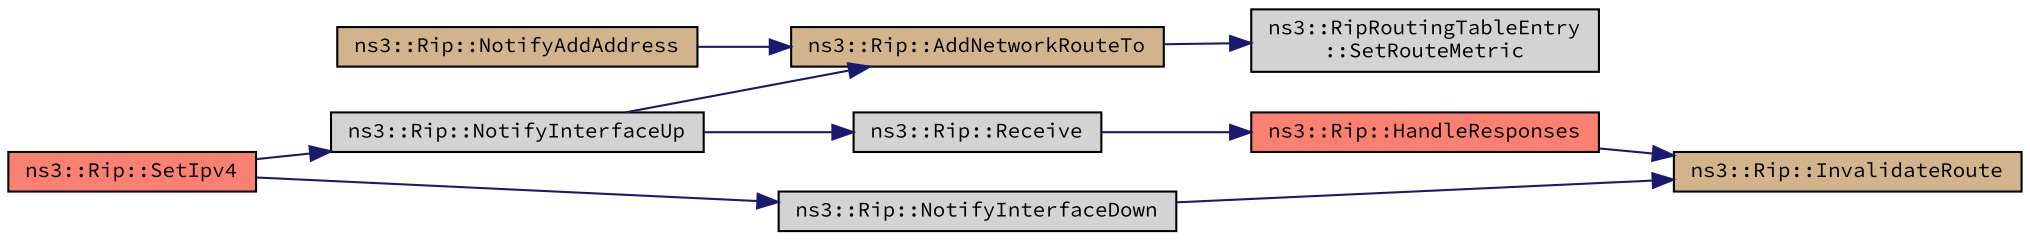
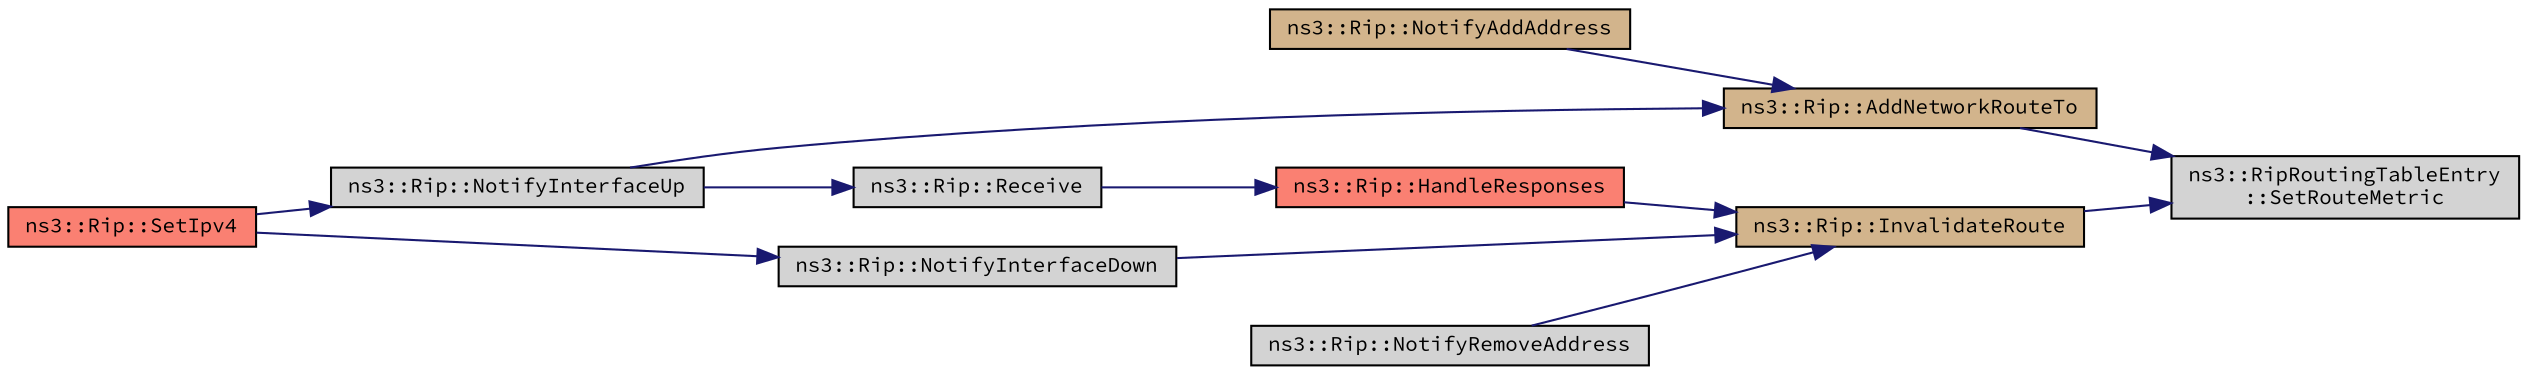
none -> (2117, 208)
none -> (1450, 346)
